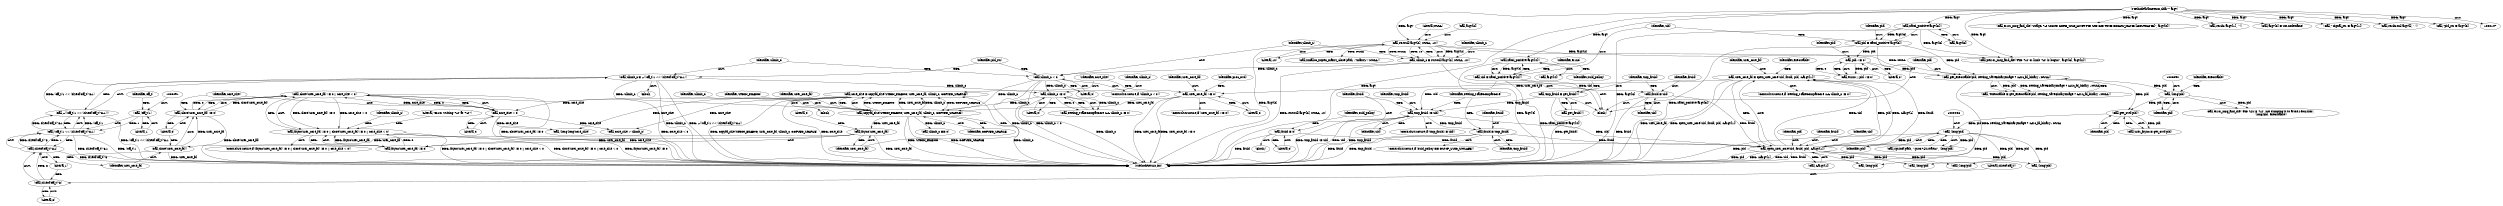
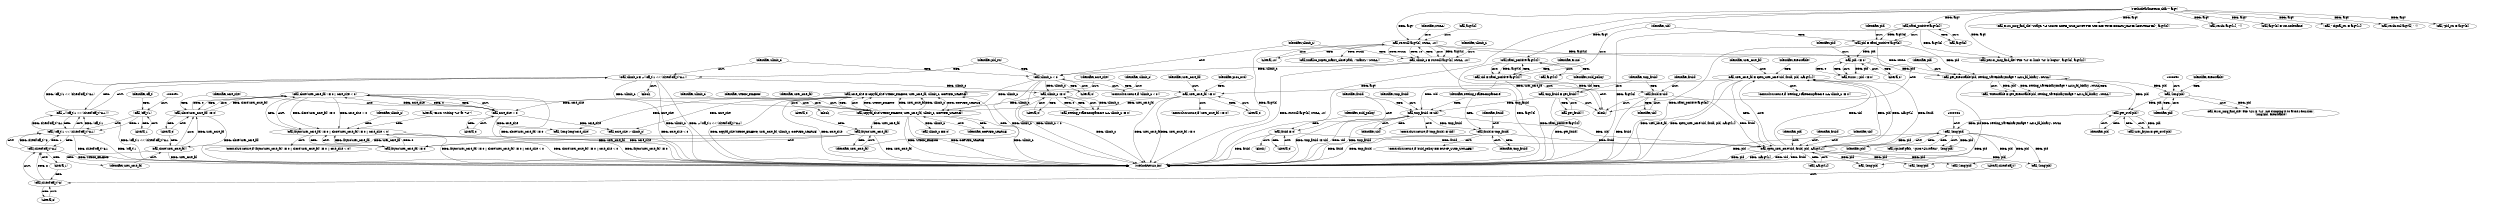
(1433, 26) -> (1433, 26)
(2490, 26) -> none
(93, 158) -> (93, 158)
